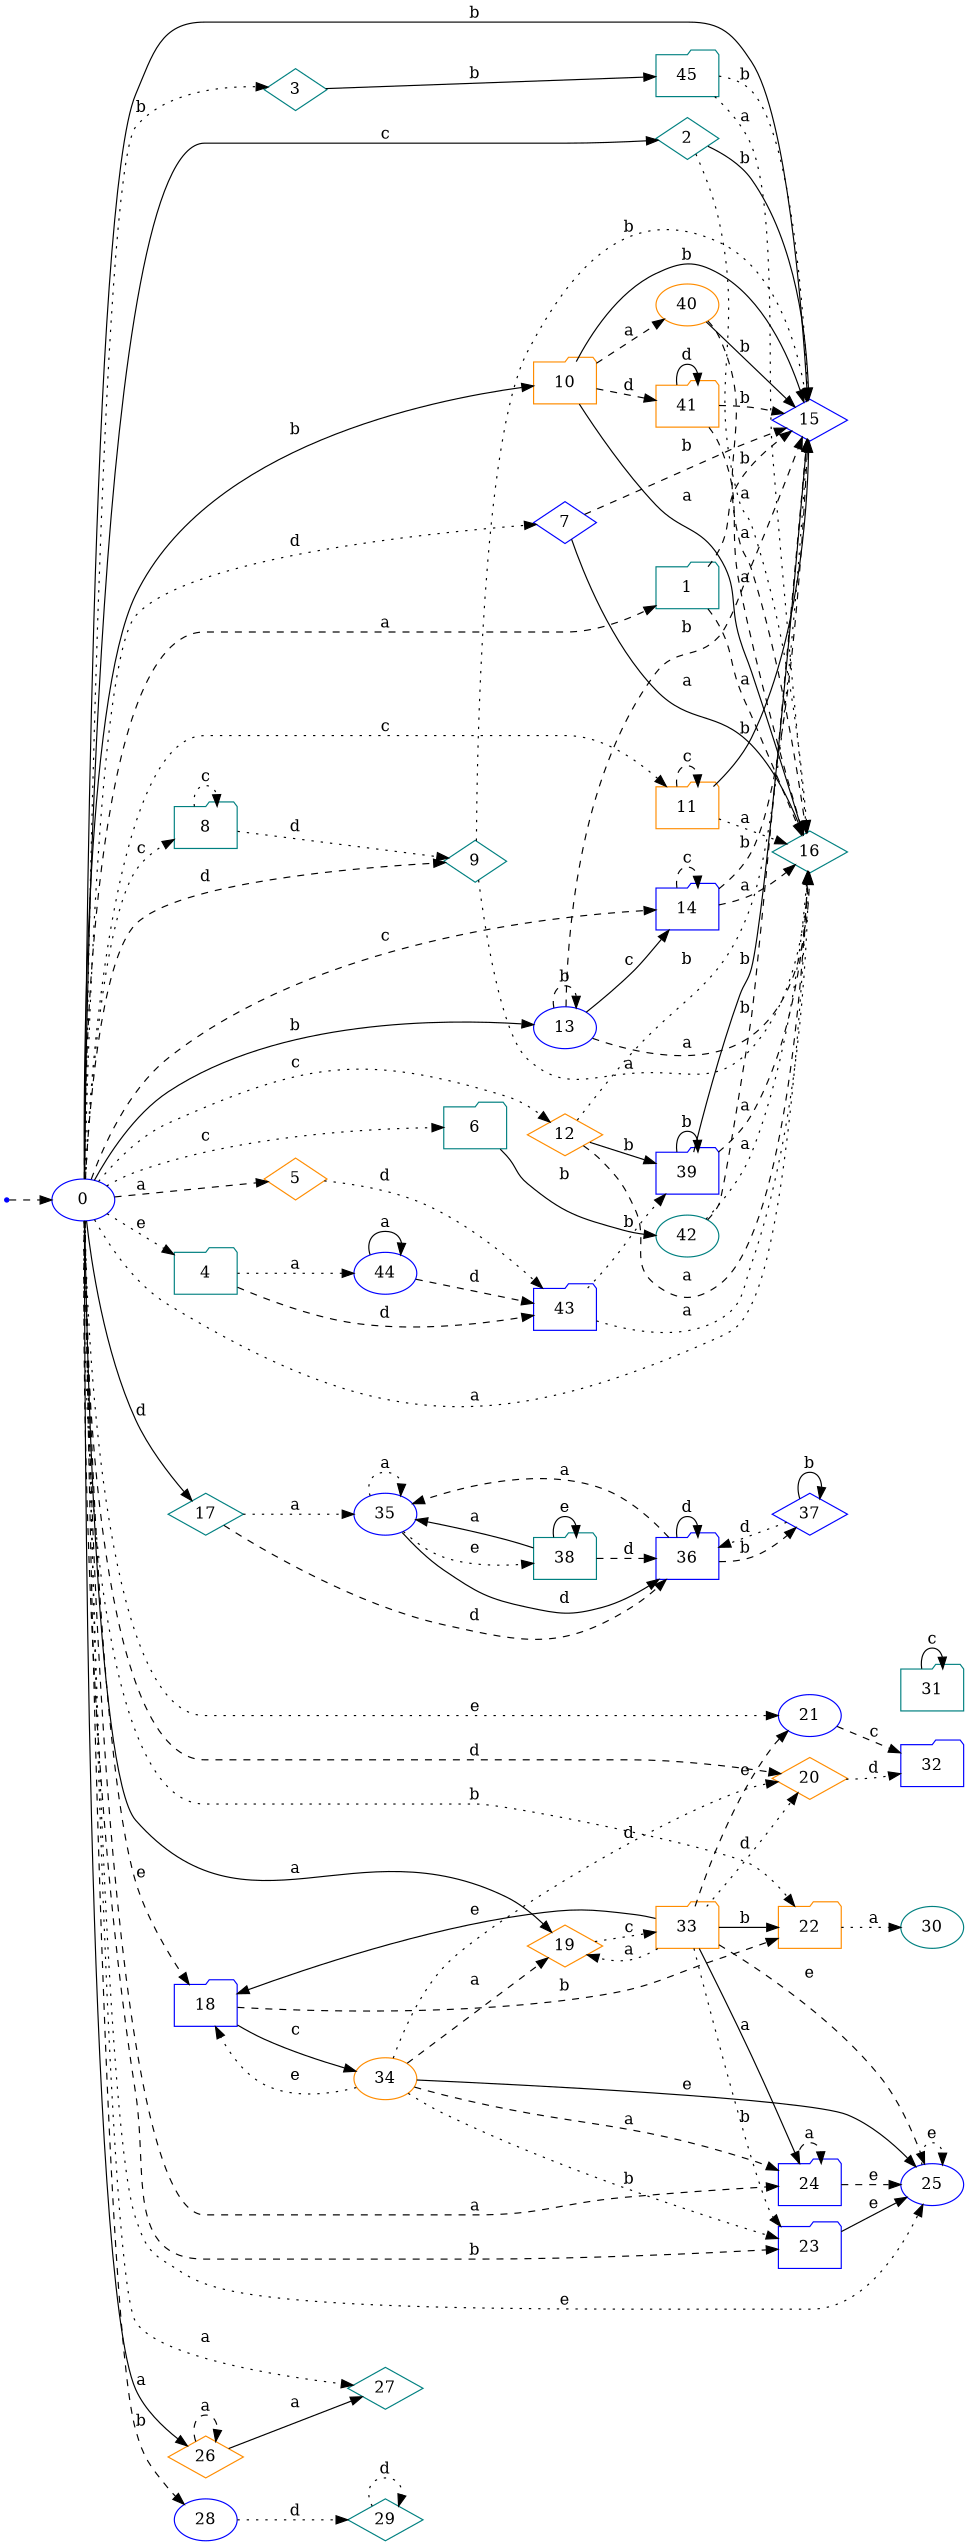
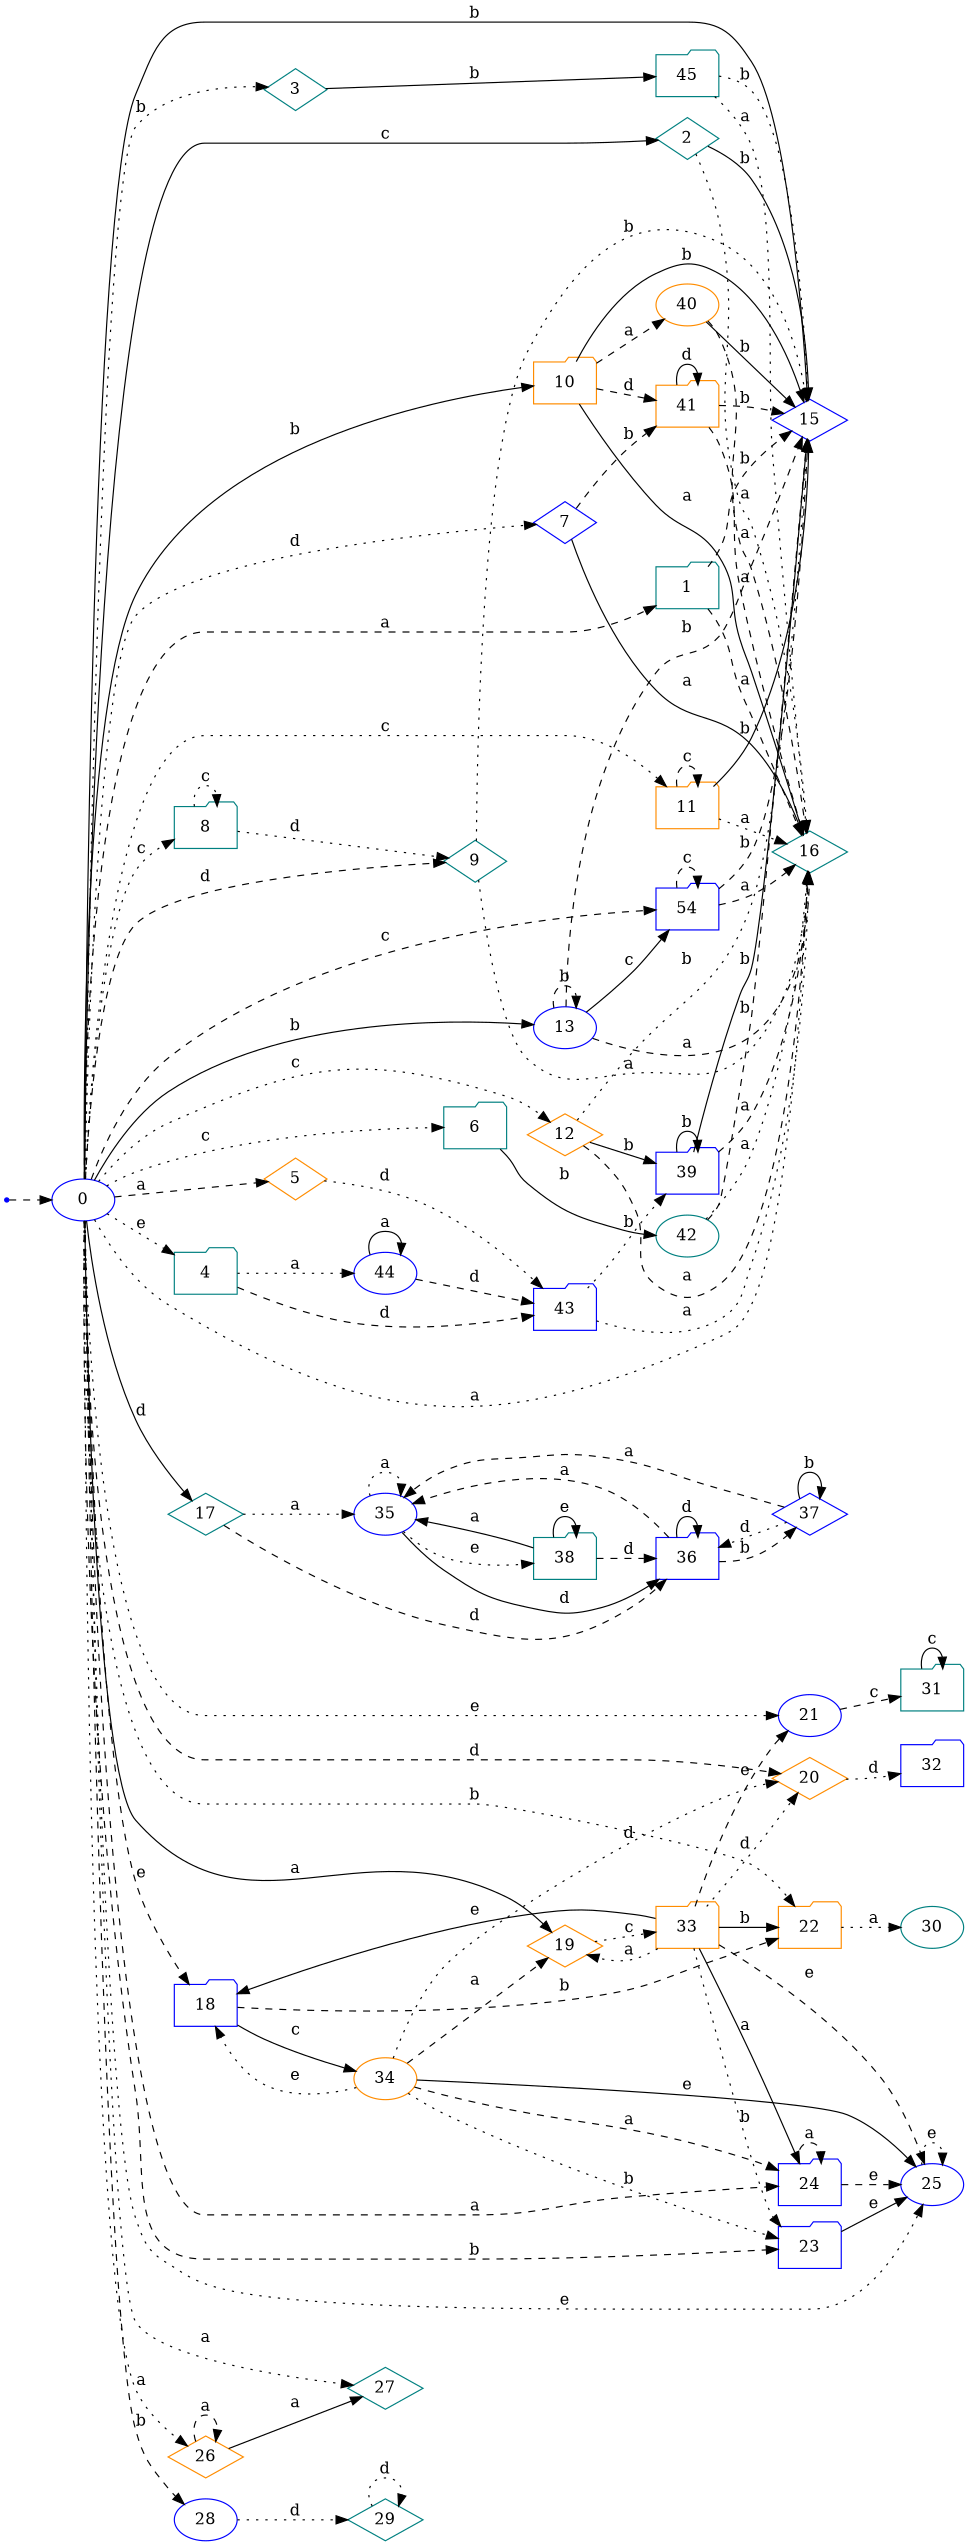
(679, 473) -> (608, 468)
(687, 909) -> (687, 909)
none -> (599, 1457)
(863, 1737) -> (865, 1704)
(92, 1839) -> (92, 1839)
